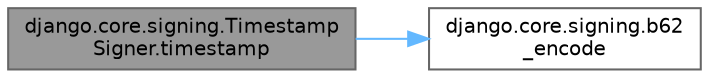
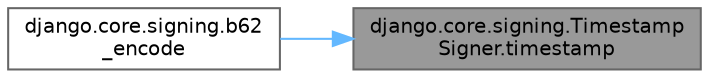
(382, 39) -> (306, 39)
